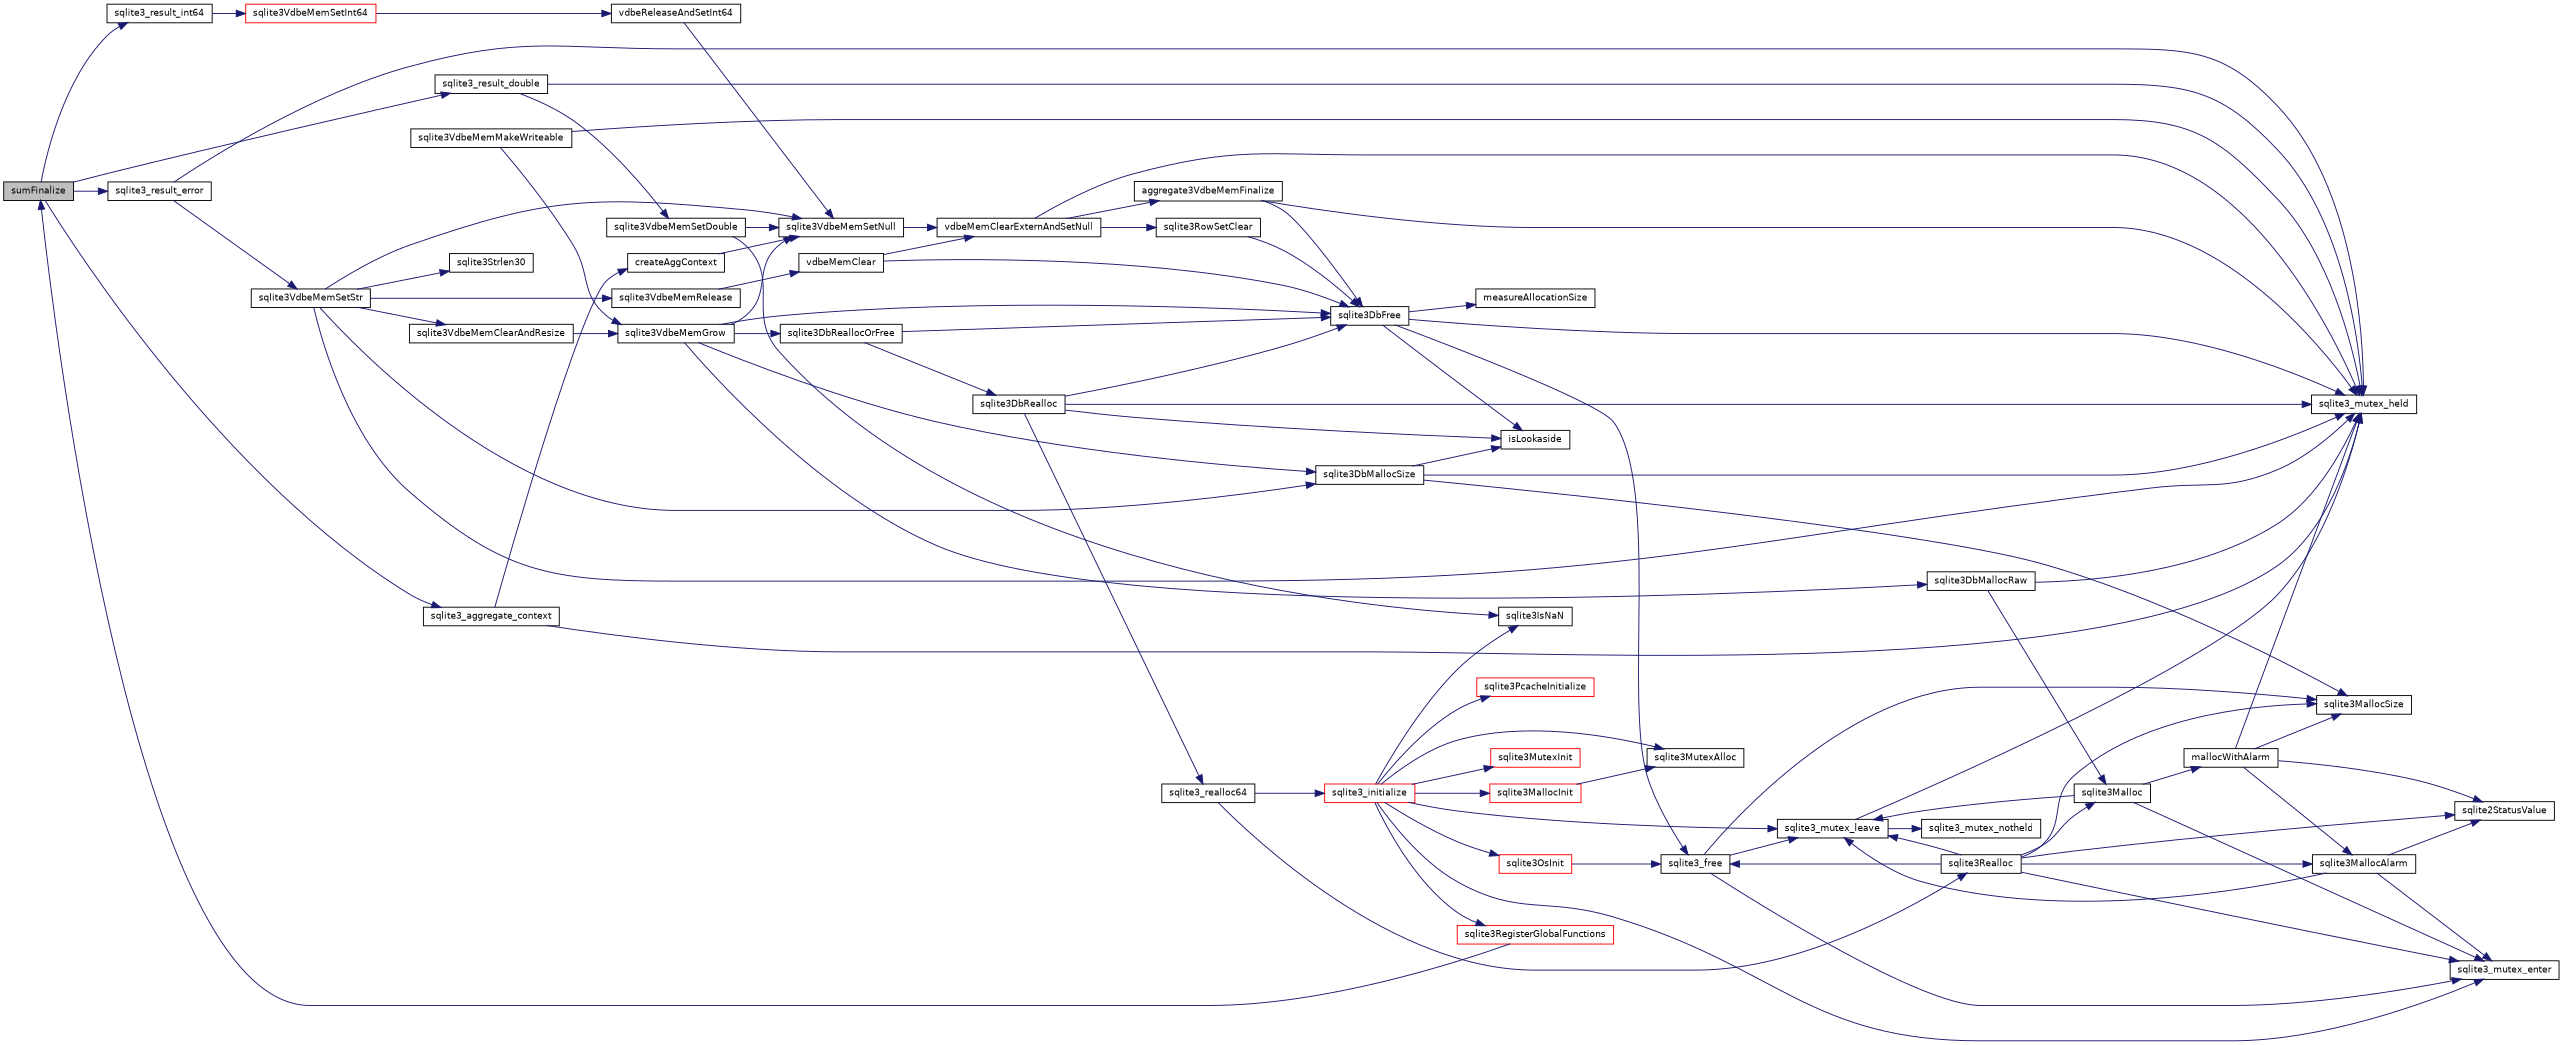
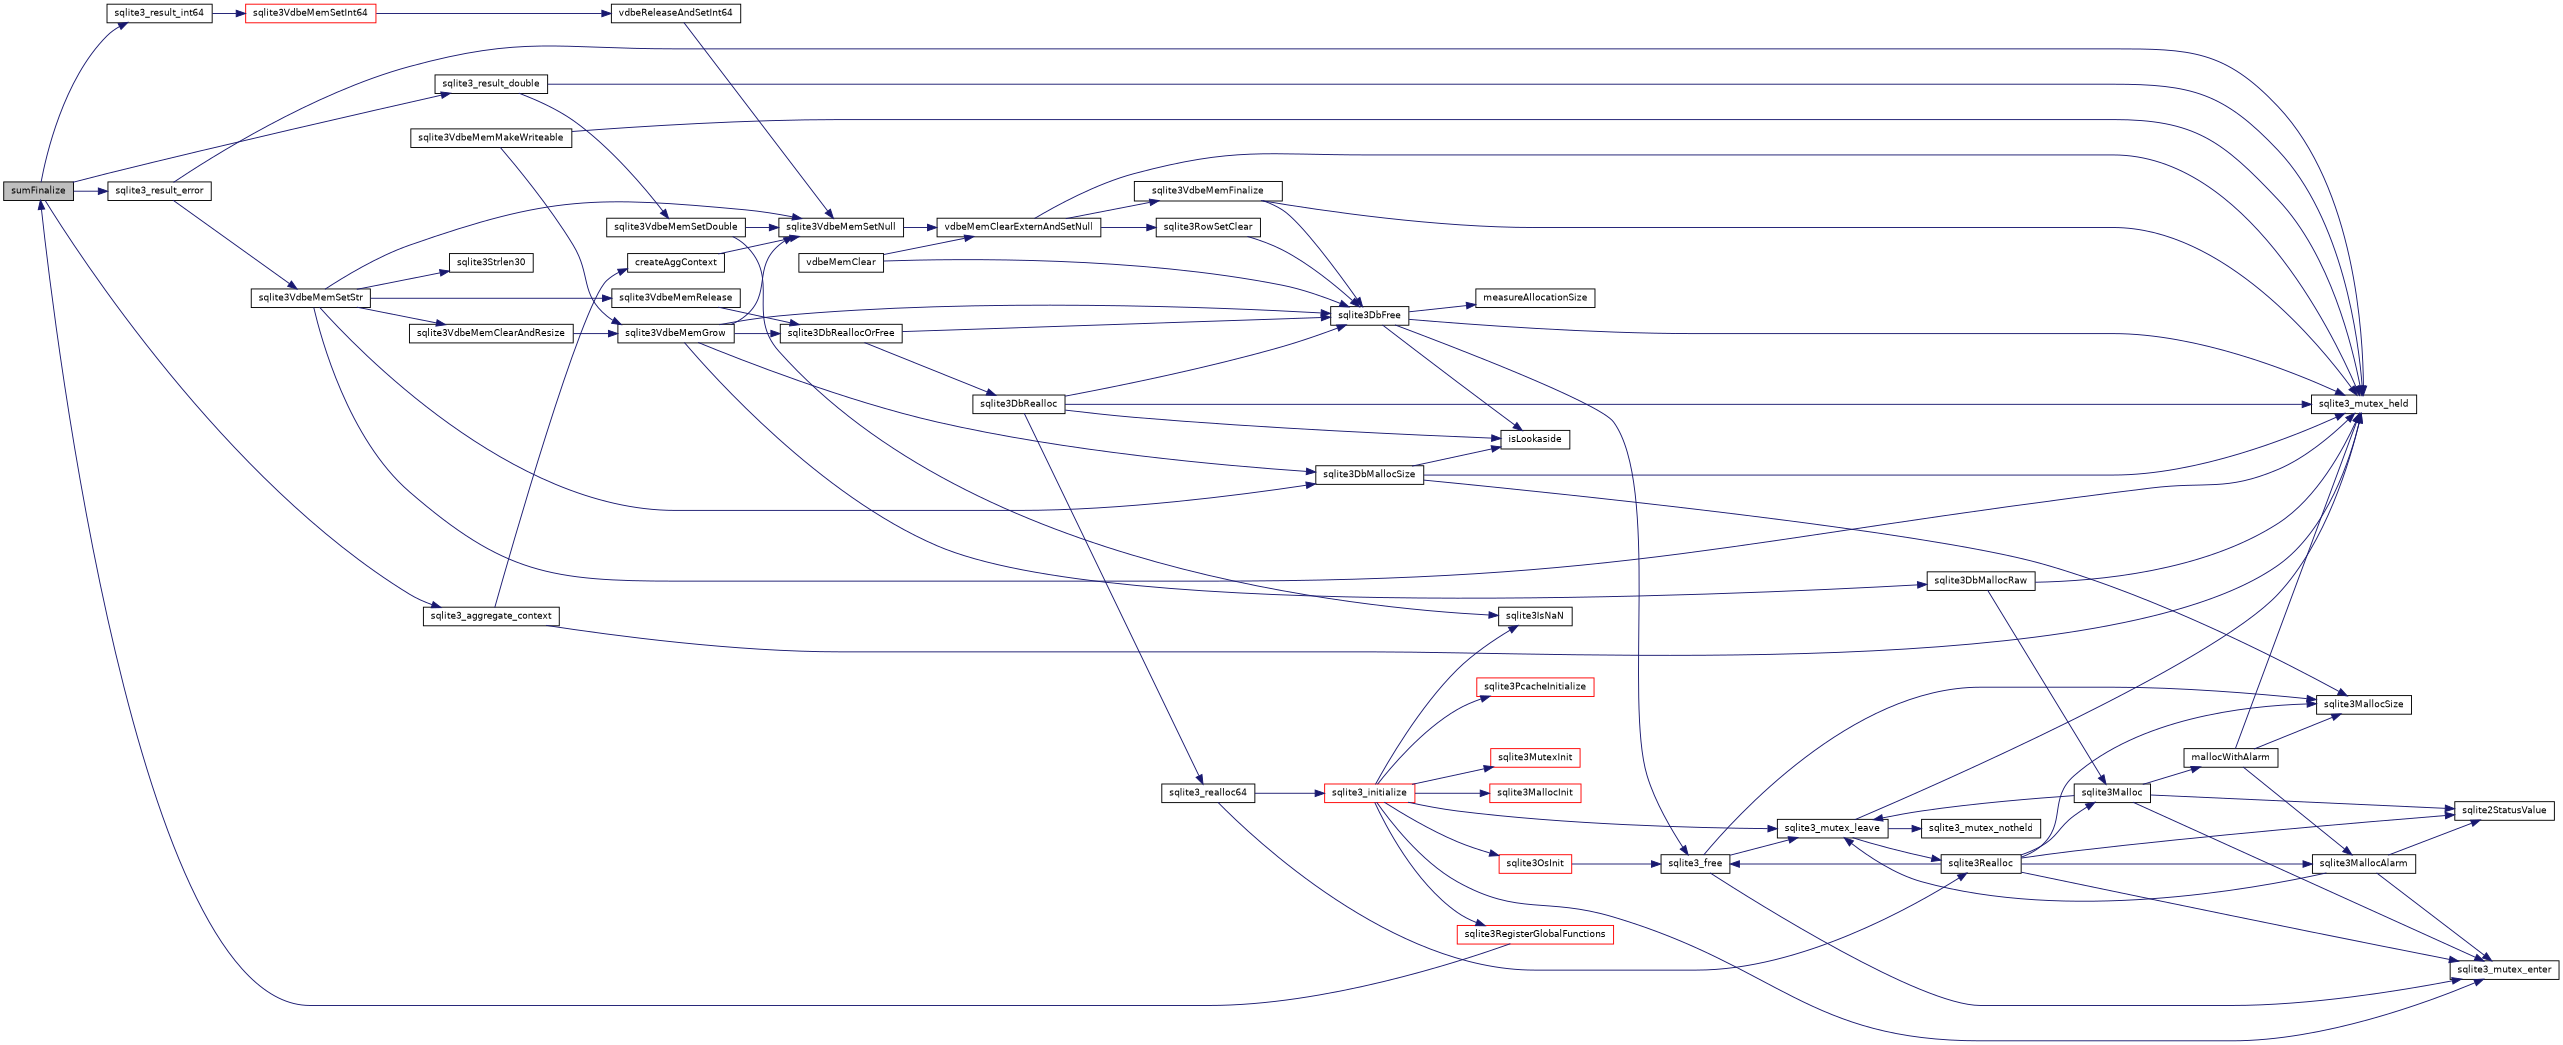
(1208, 191) -> (1208, 191)
(754, 282) -> (740, 312)
(1695, 758) -> none
(2378, 773) -> (2298, 802)
(1930, 846) -> (1892, 849)
